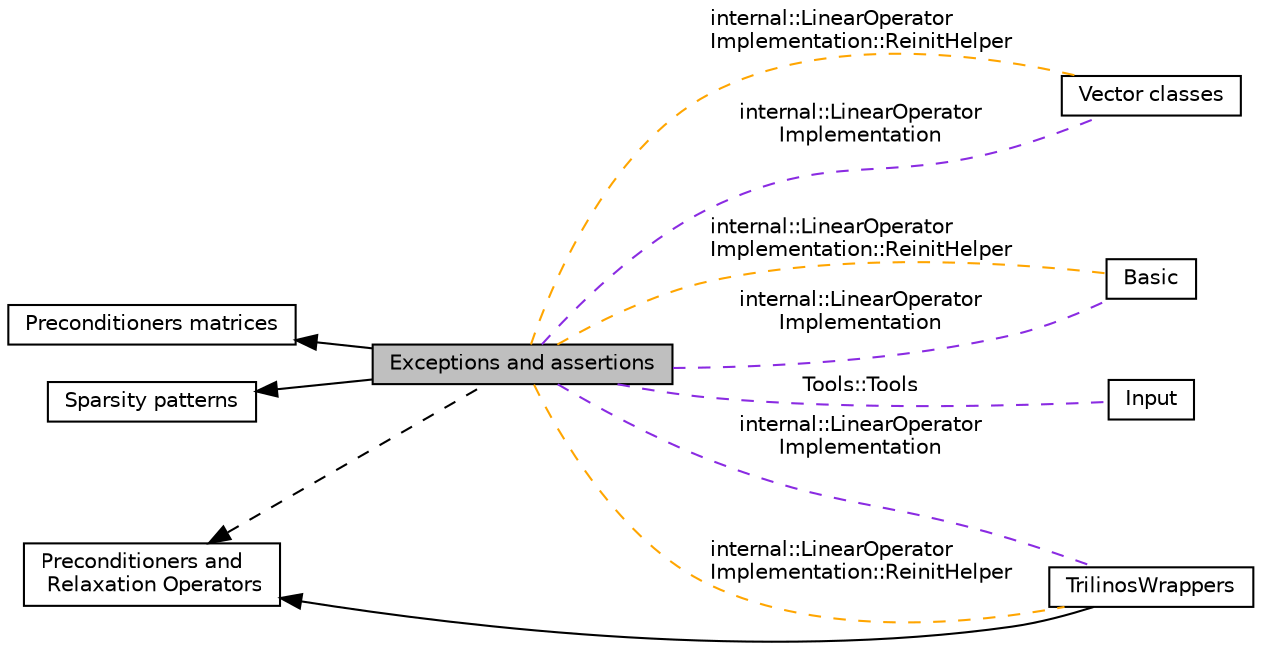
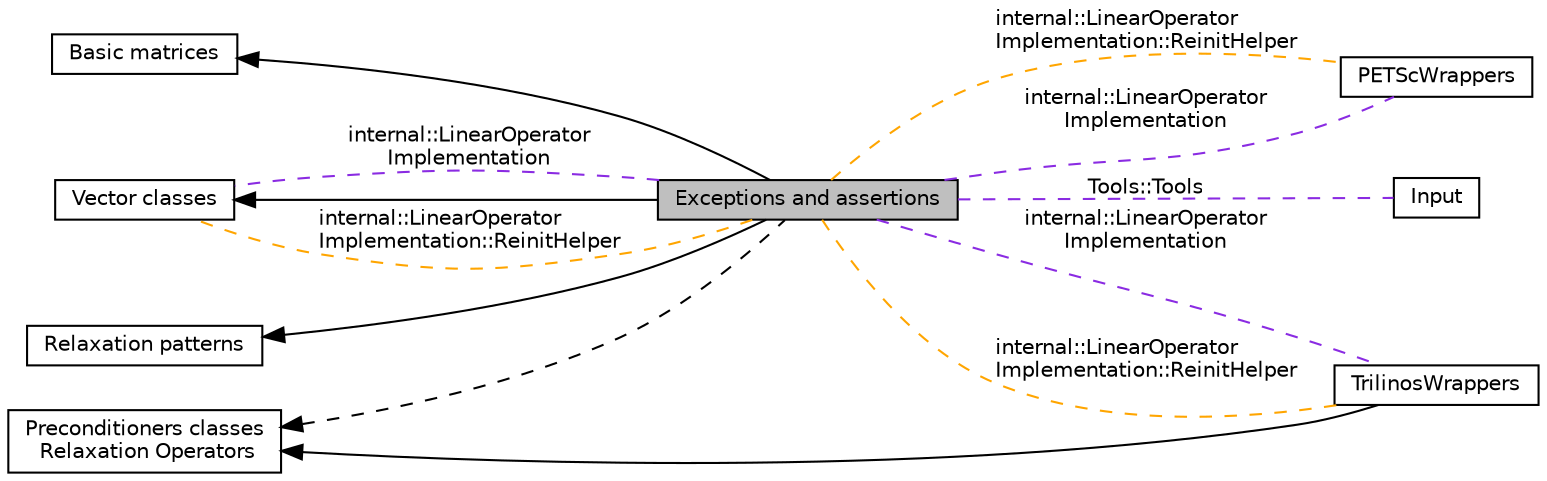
none -> (457, 200)
(1151, 279) -> (1437, 77)
(152, 325) -> (145, 54)
(152, 402) -> (145, 346)
(152, 575) -> (145, 441)
